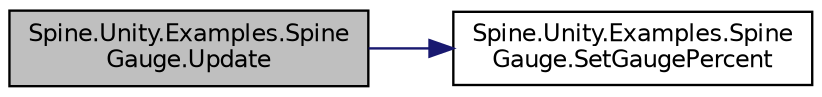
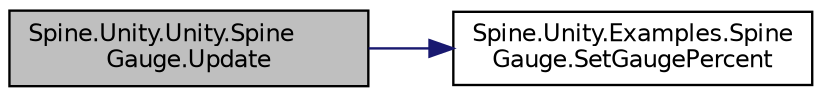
(189, 48) -> (189, 48)
